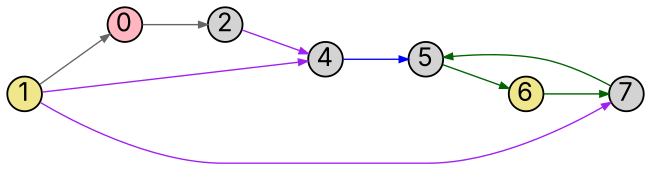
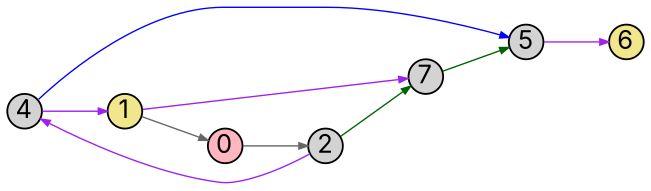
(471, 75) -> (572, 42)
(170, 77) -> (70, 111)
(572, 94) -> (372, 114)
